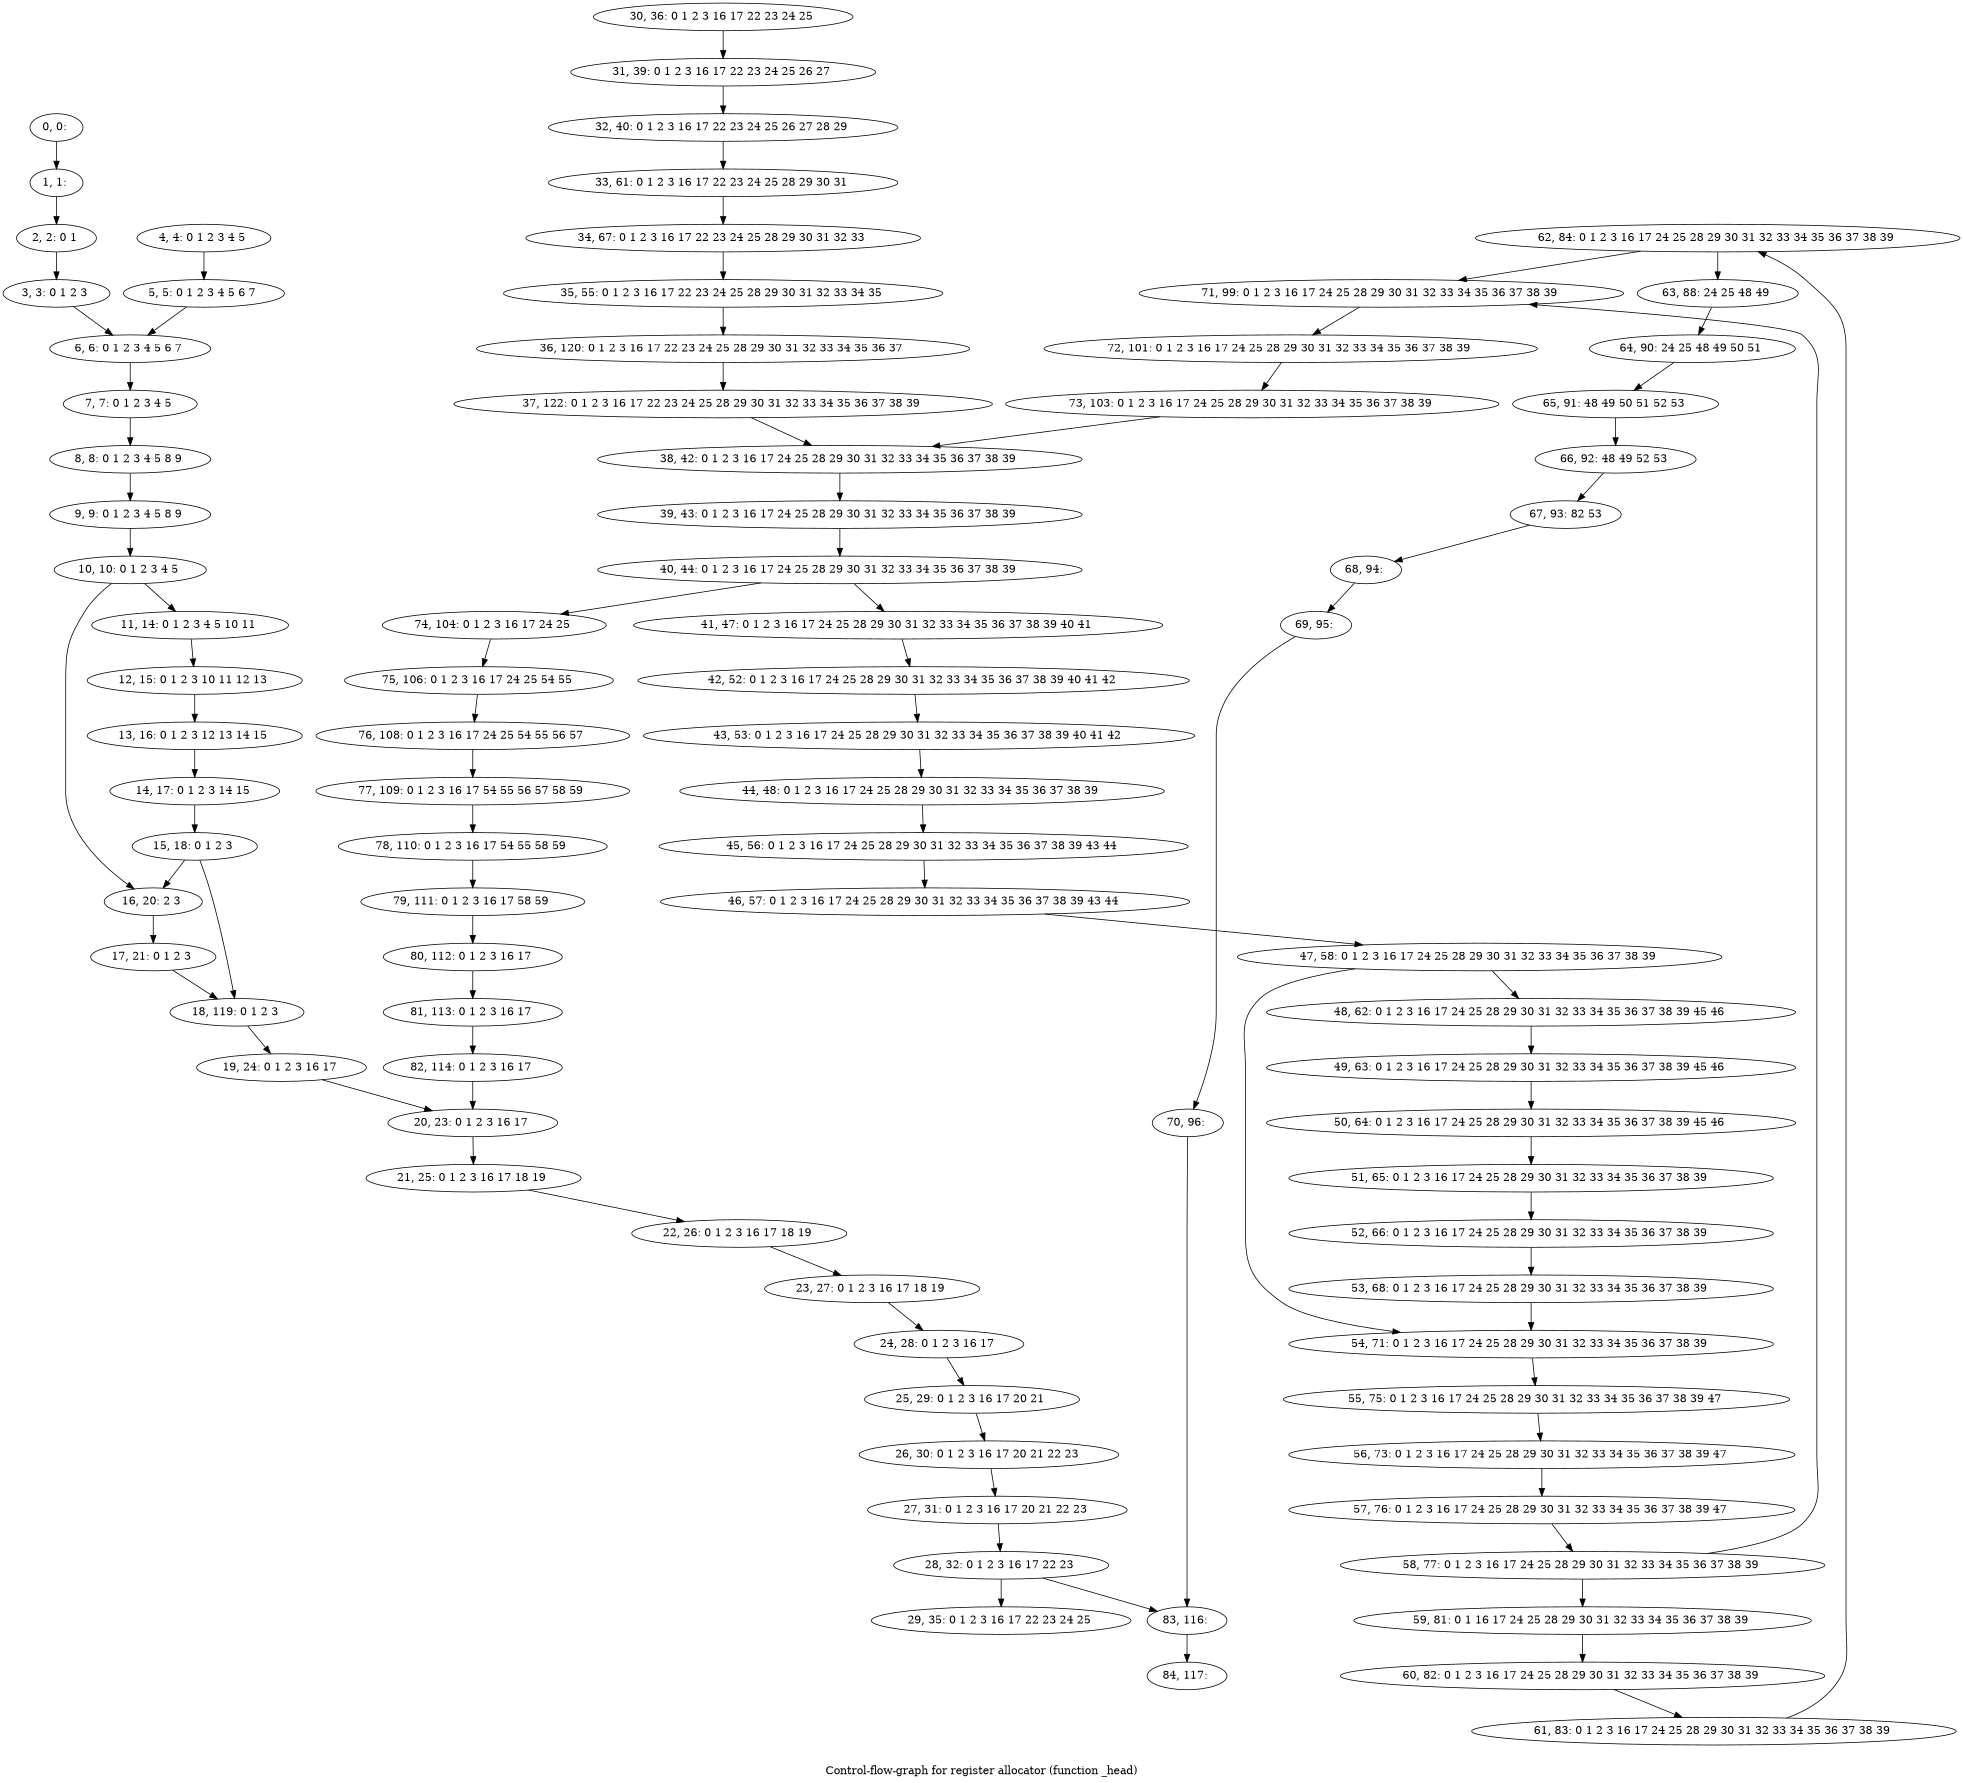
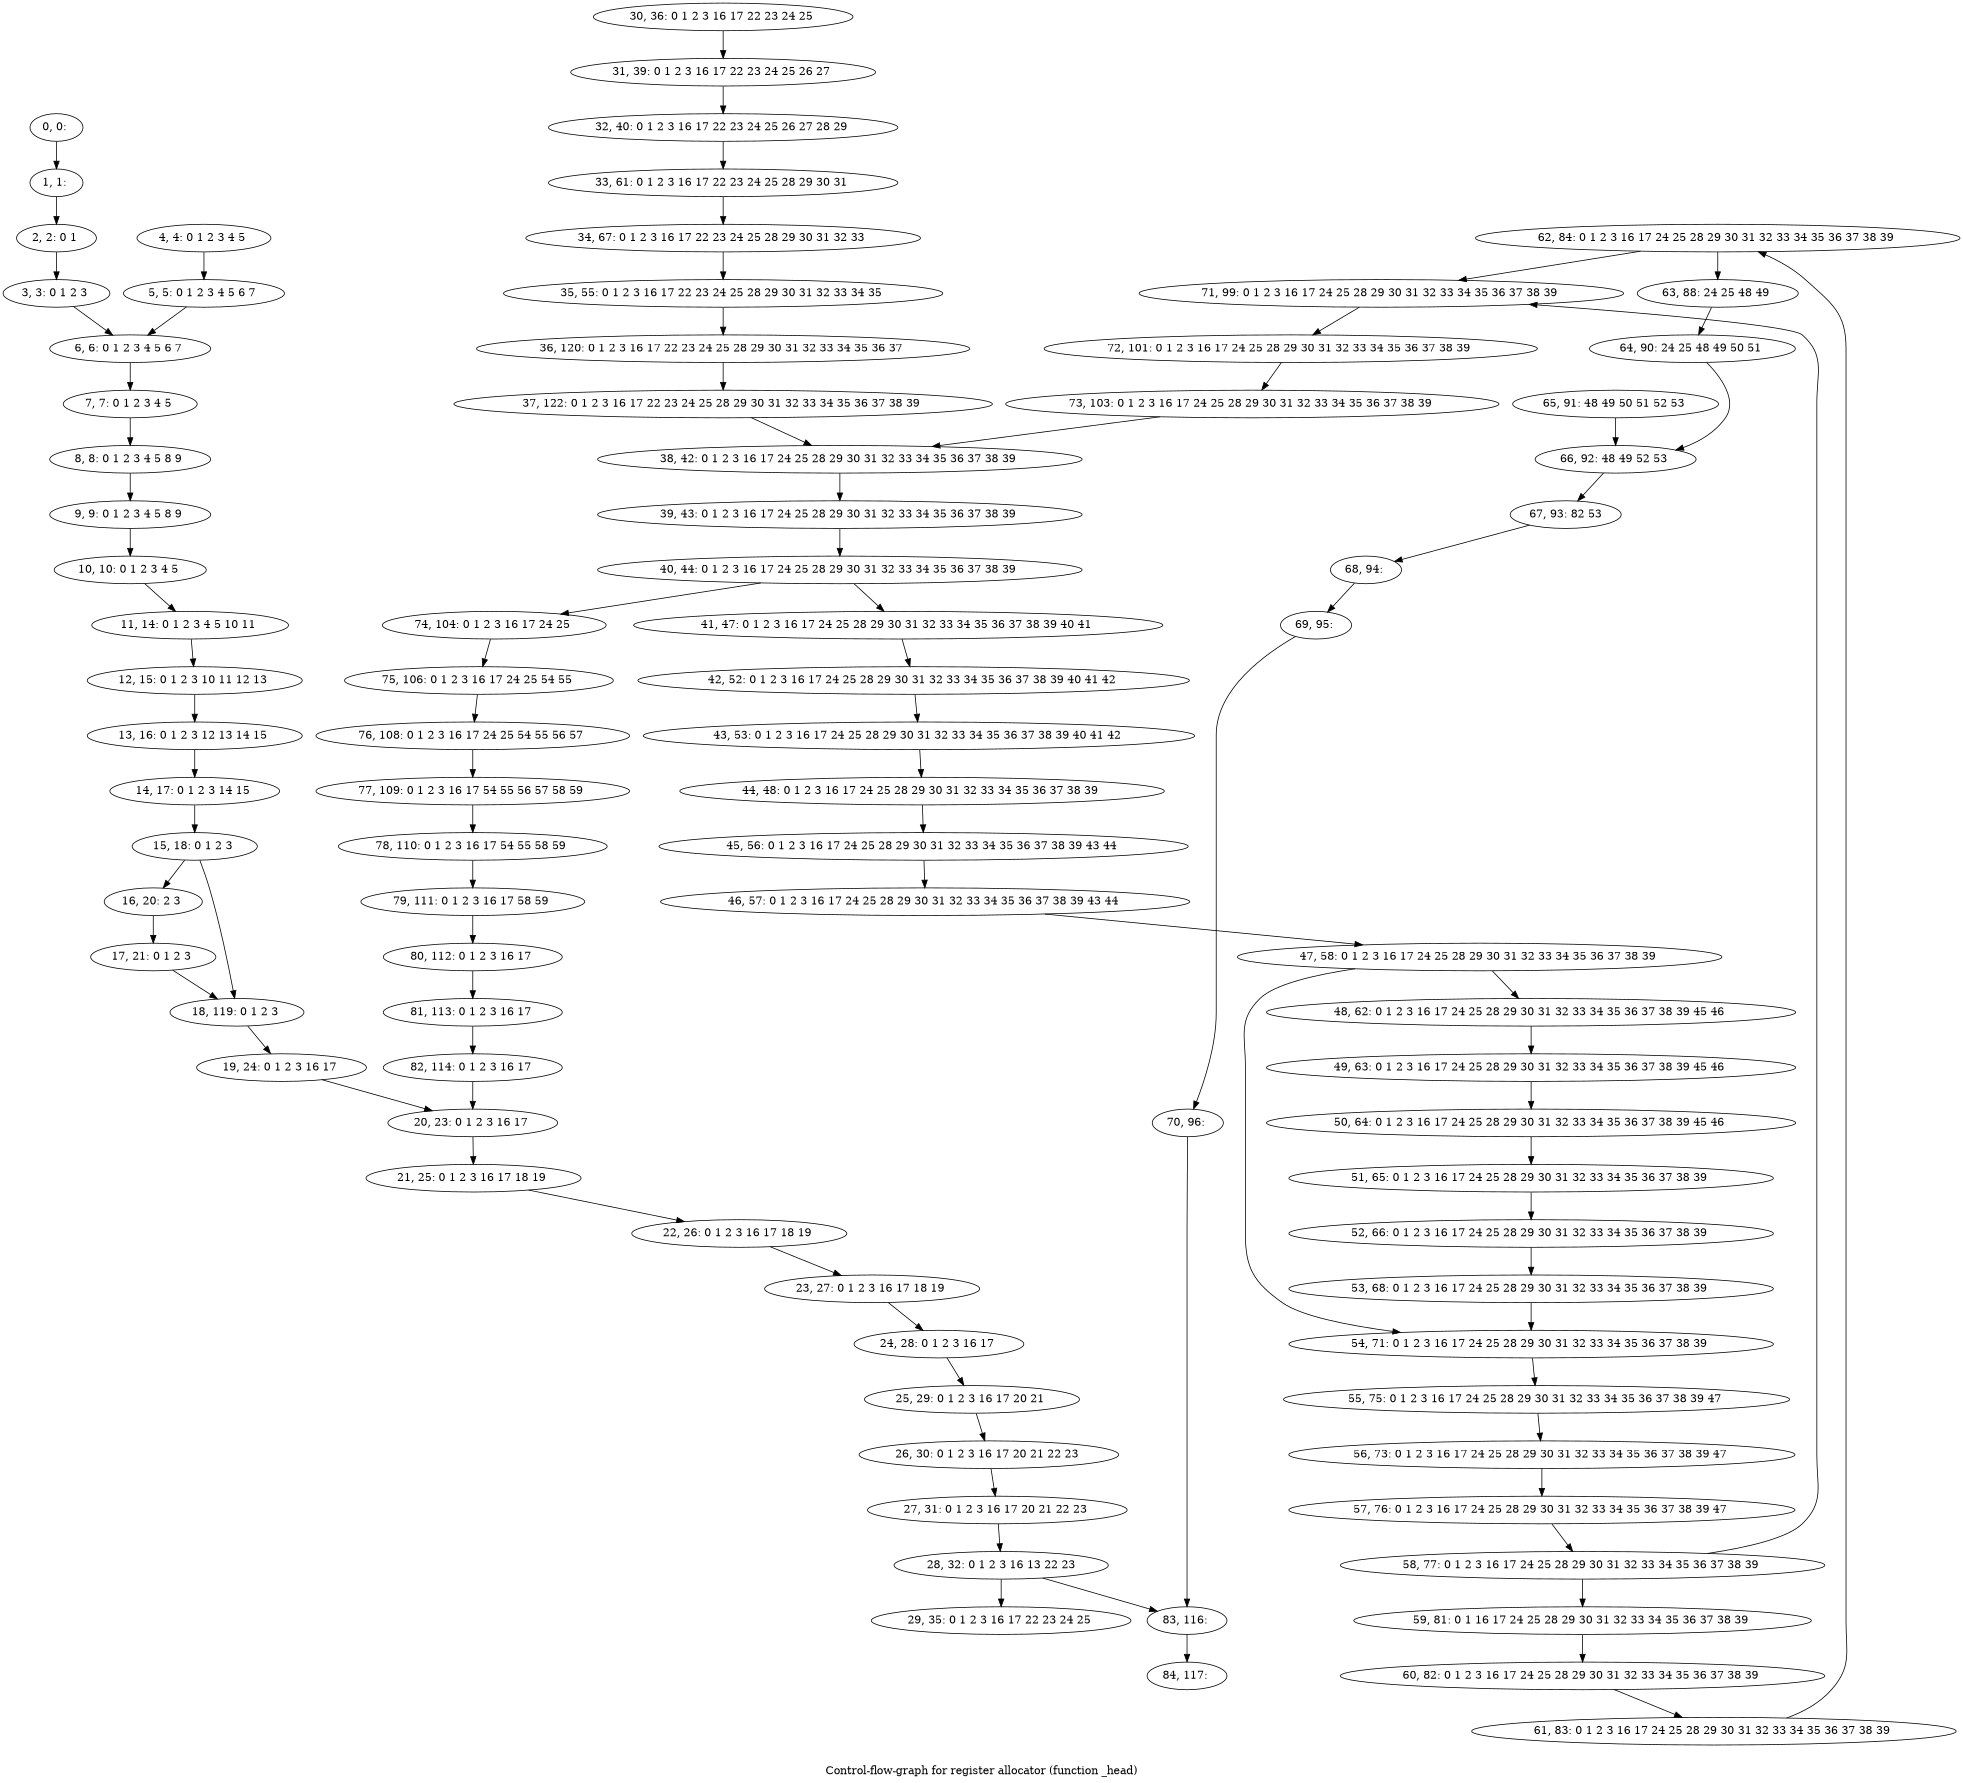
(1657, 374) -> (1728, 413)
(66, 738) -> none
(1001, 1565) -> (1001, 1565)
